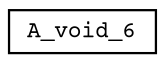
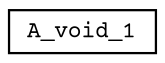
(82, 32) -> (82, 32)
